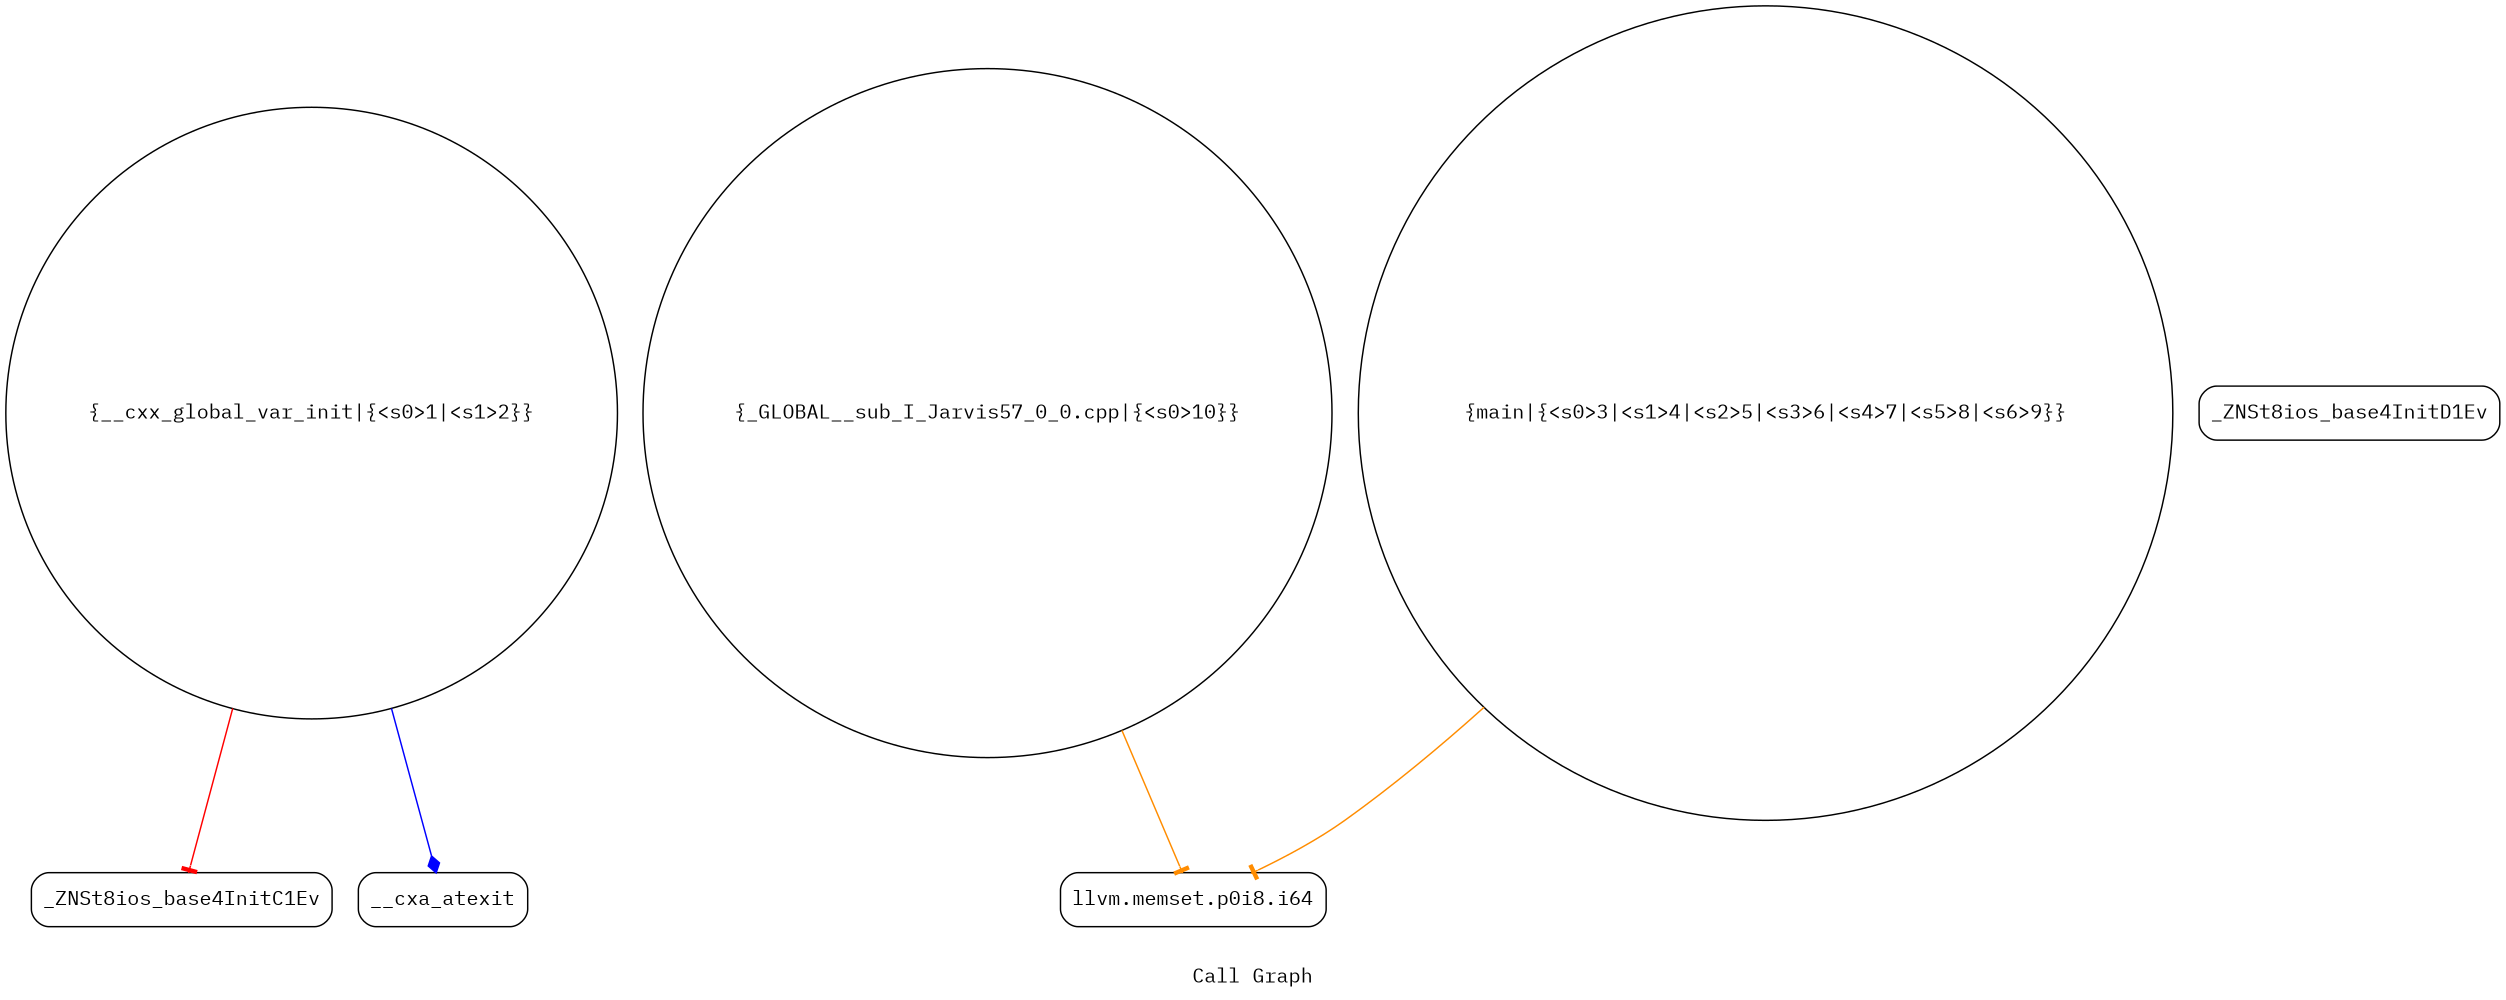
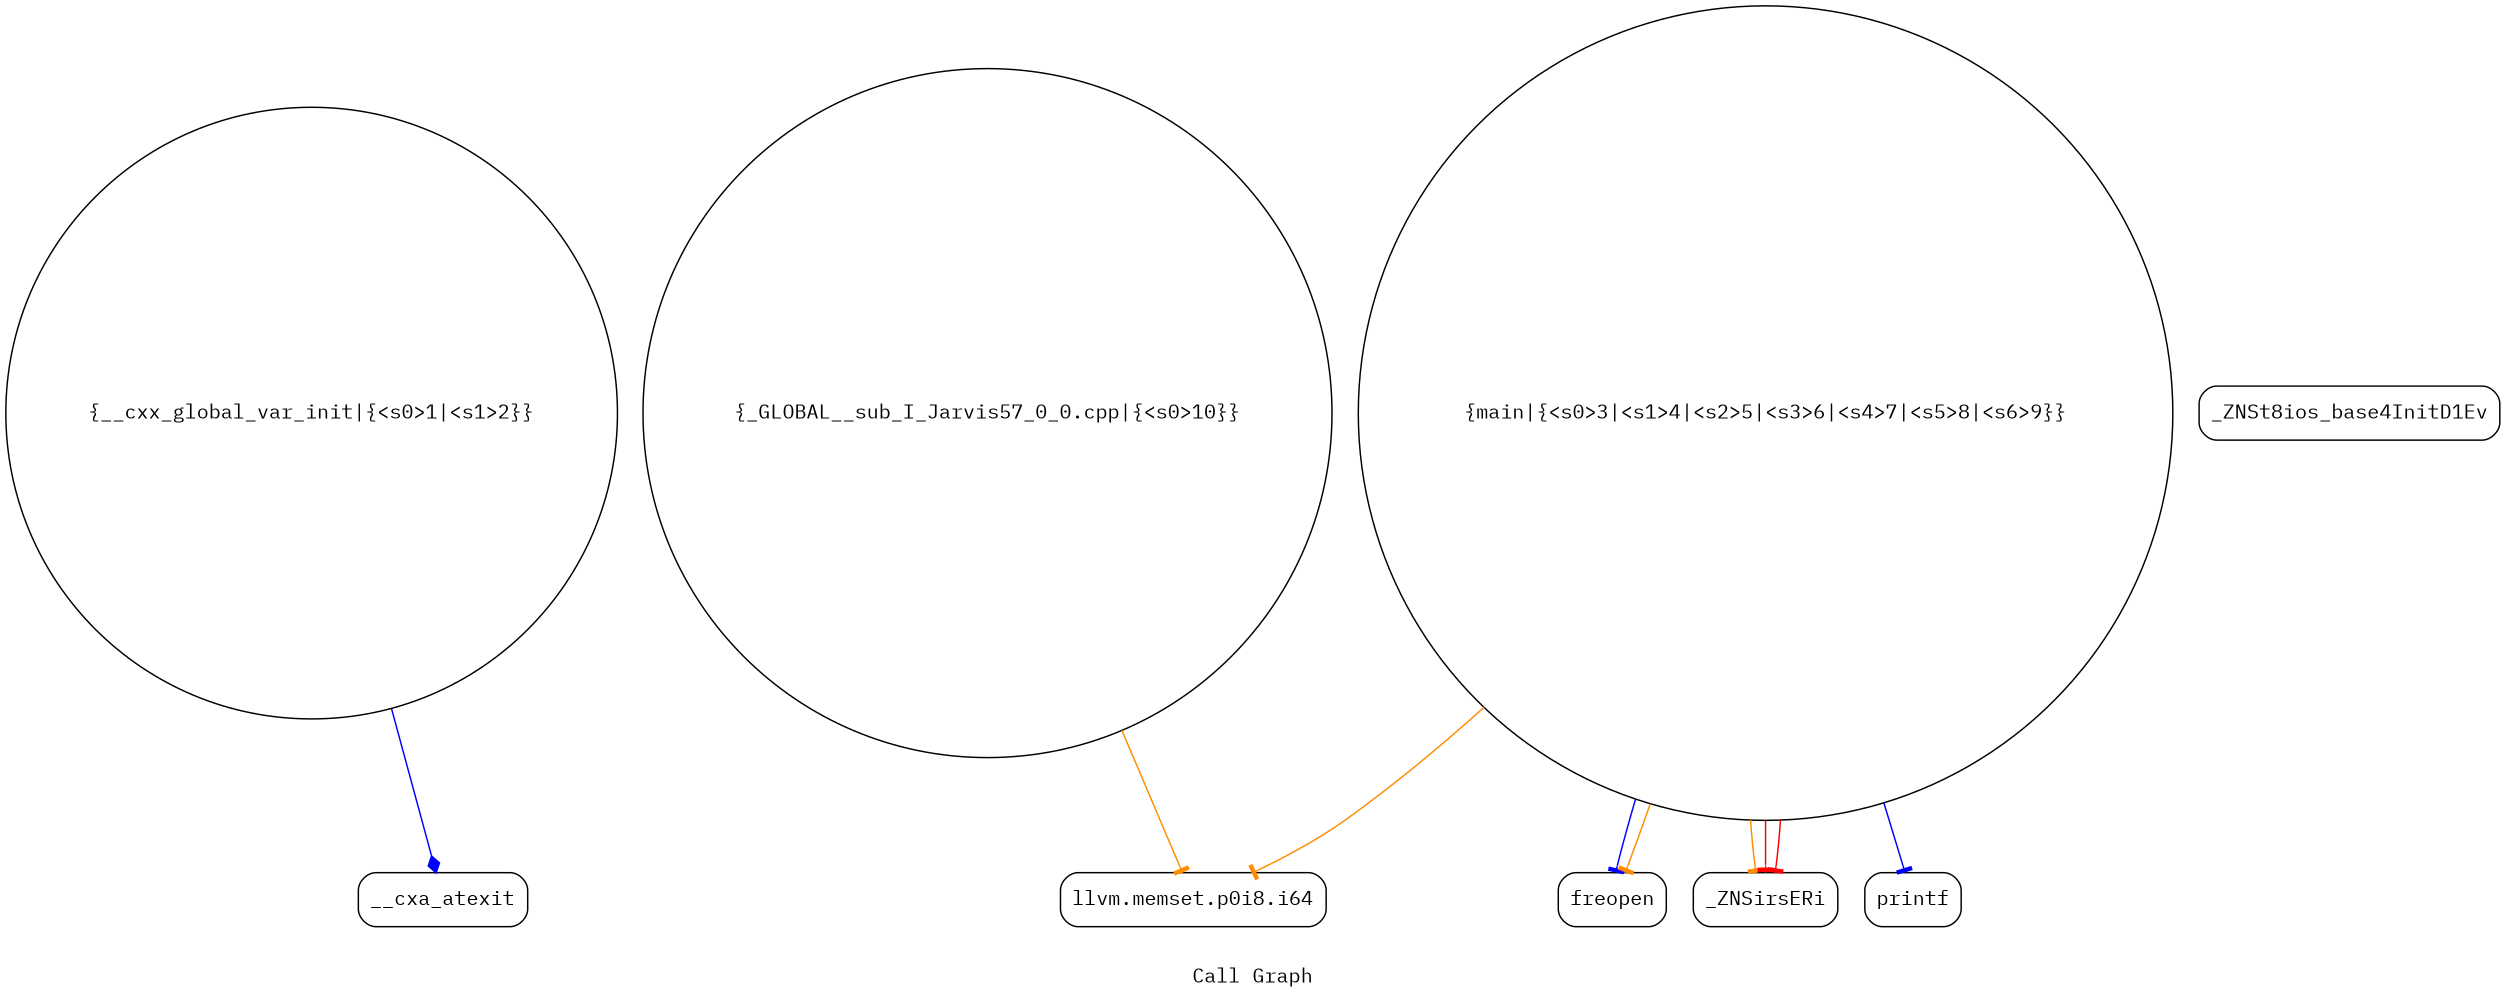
(182, 900) -> none
none -> (1612, 900)
none -> (1766, 900)
none -> (1913, 900)
